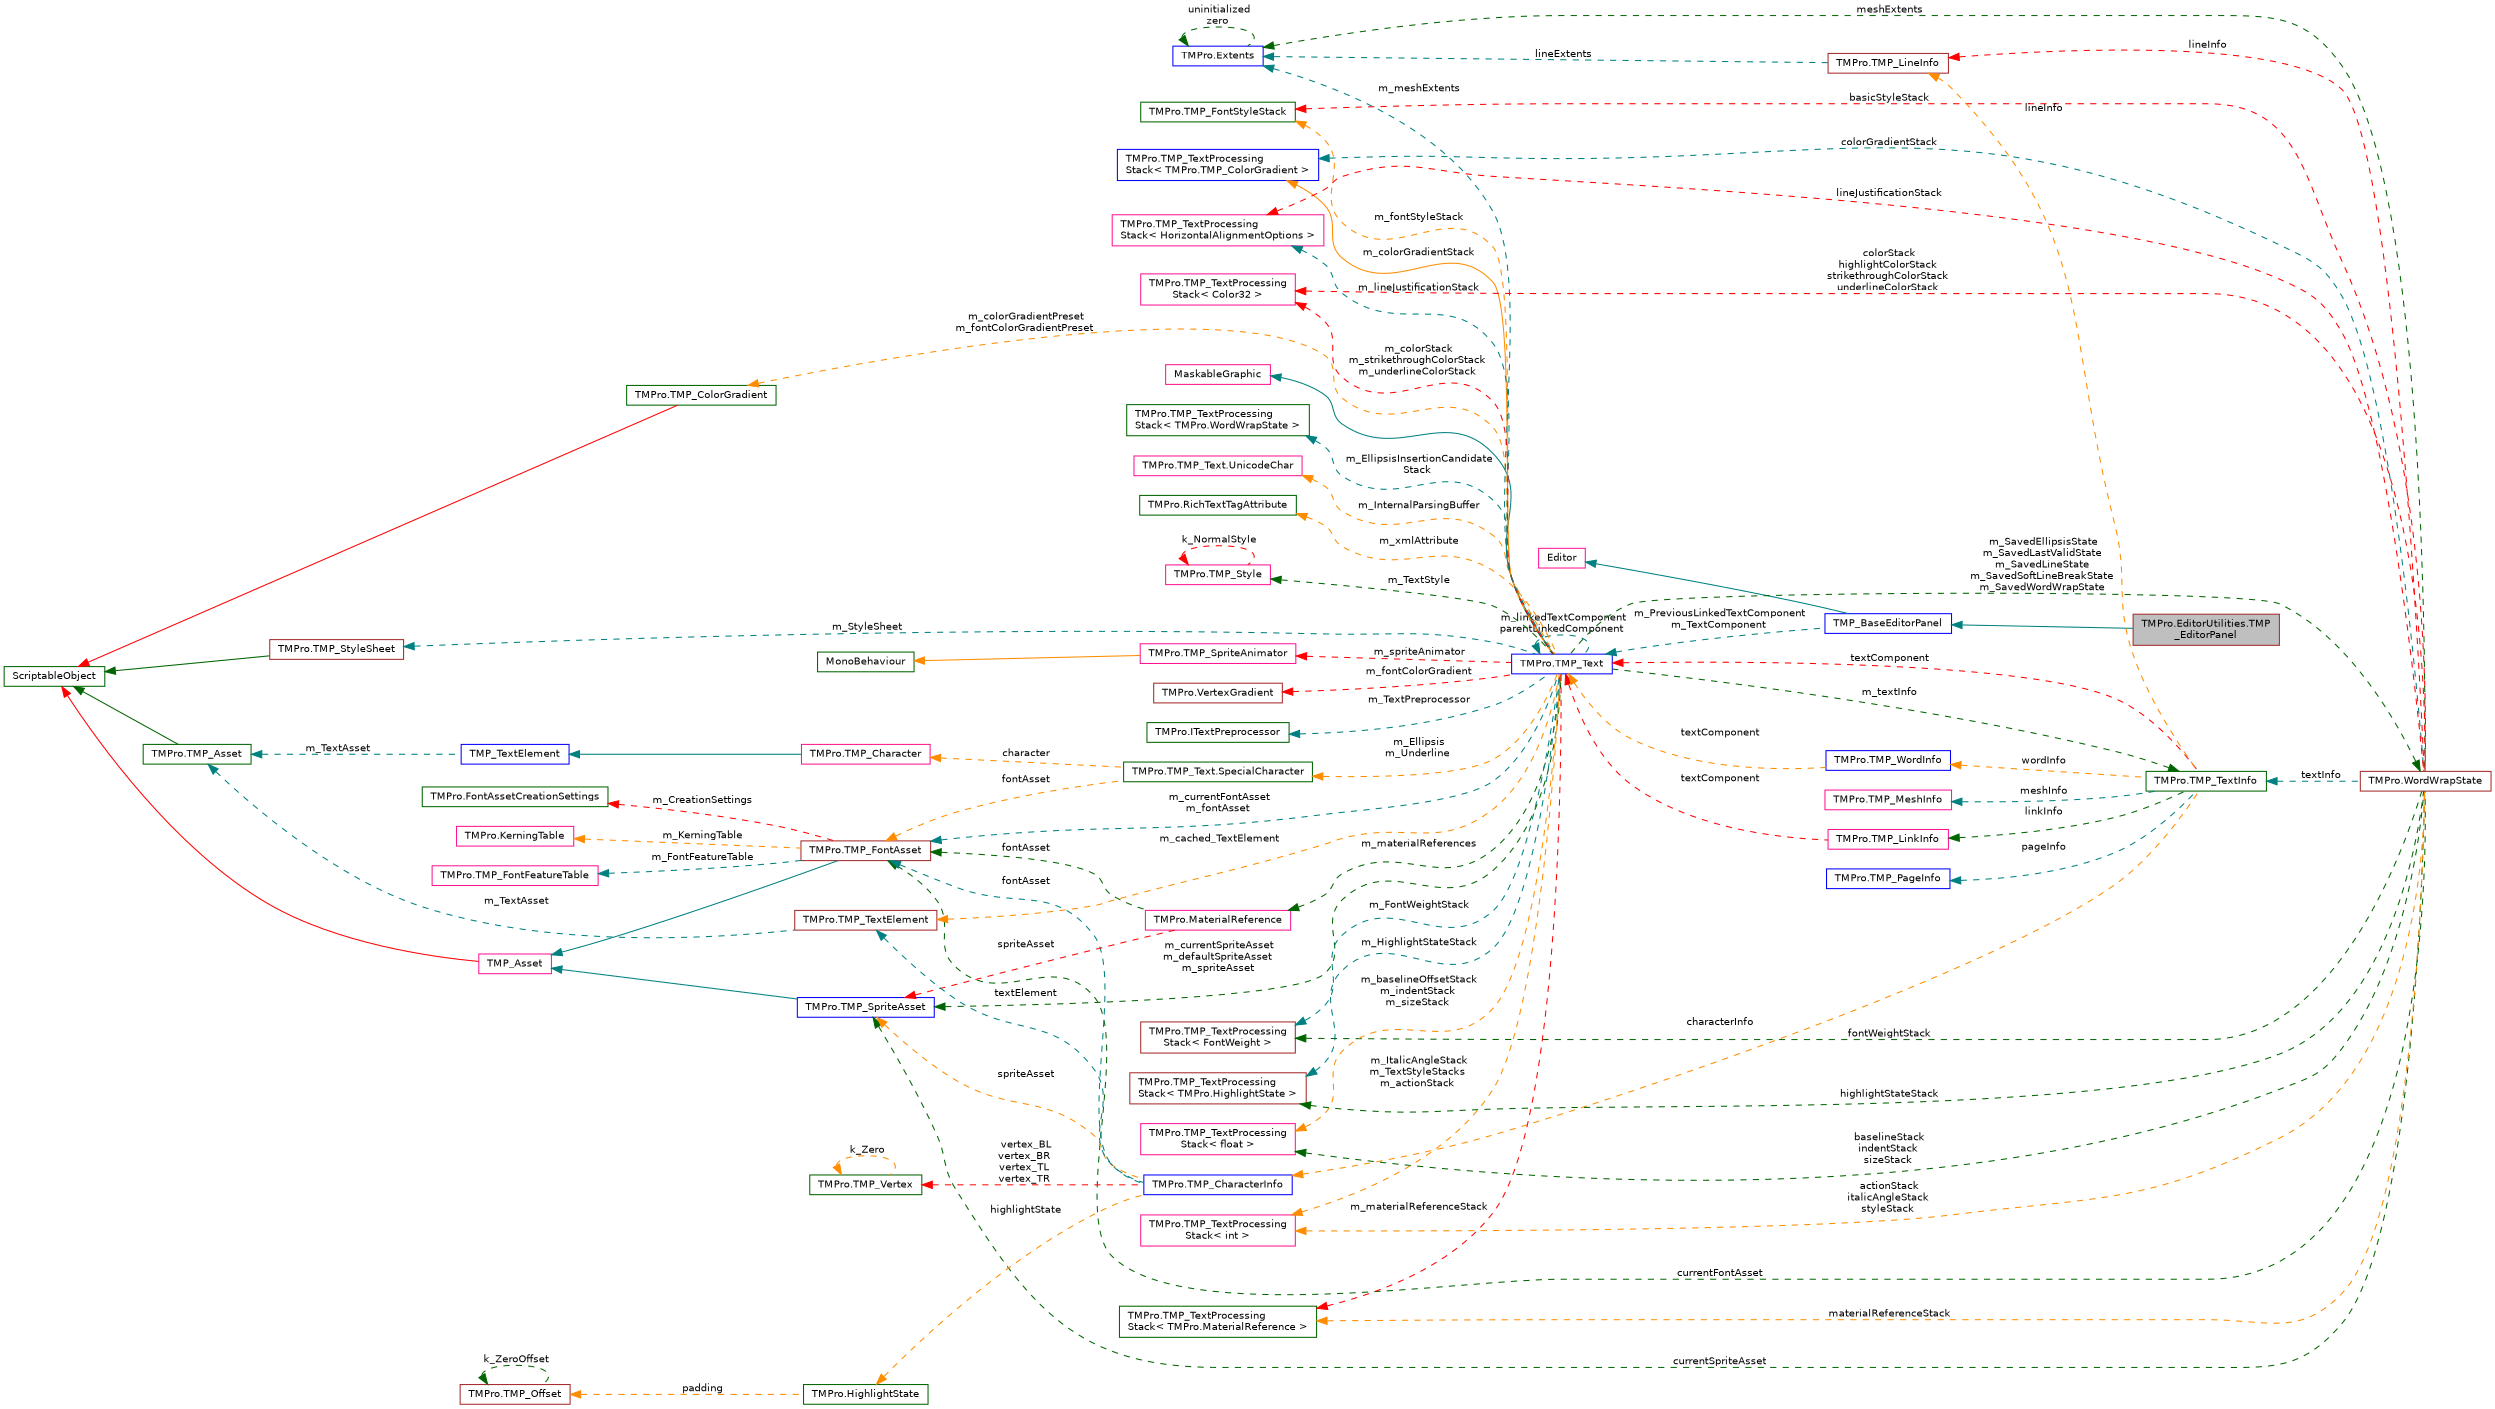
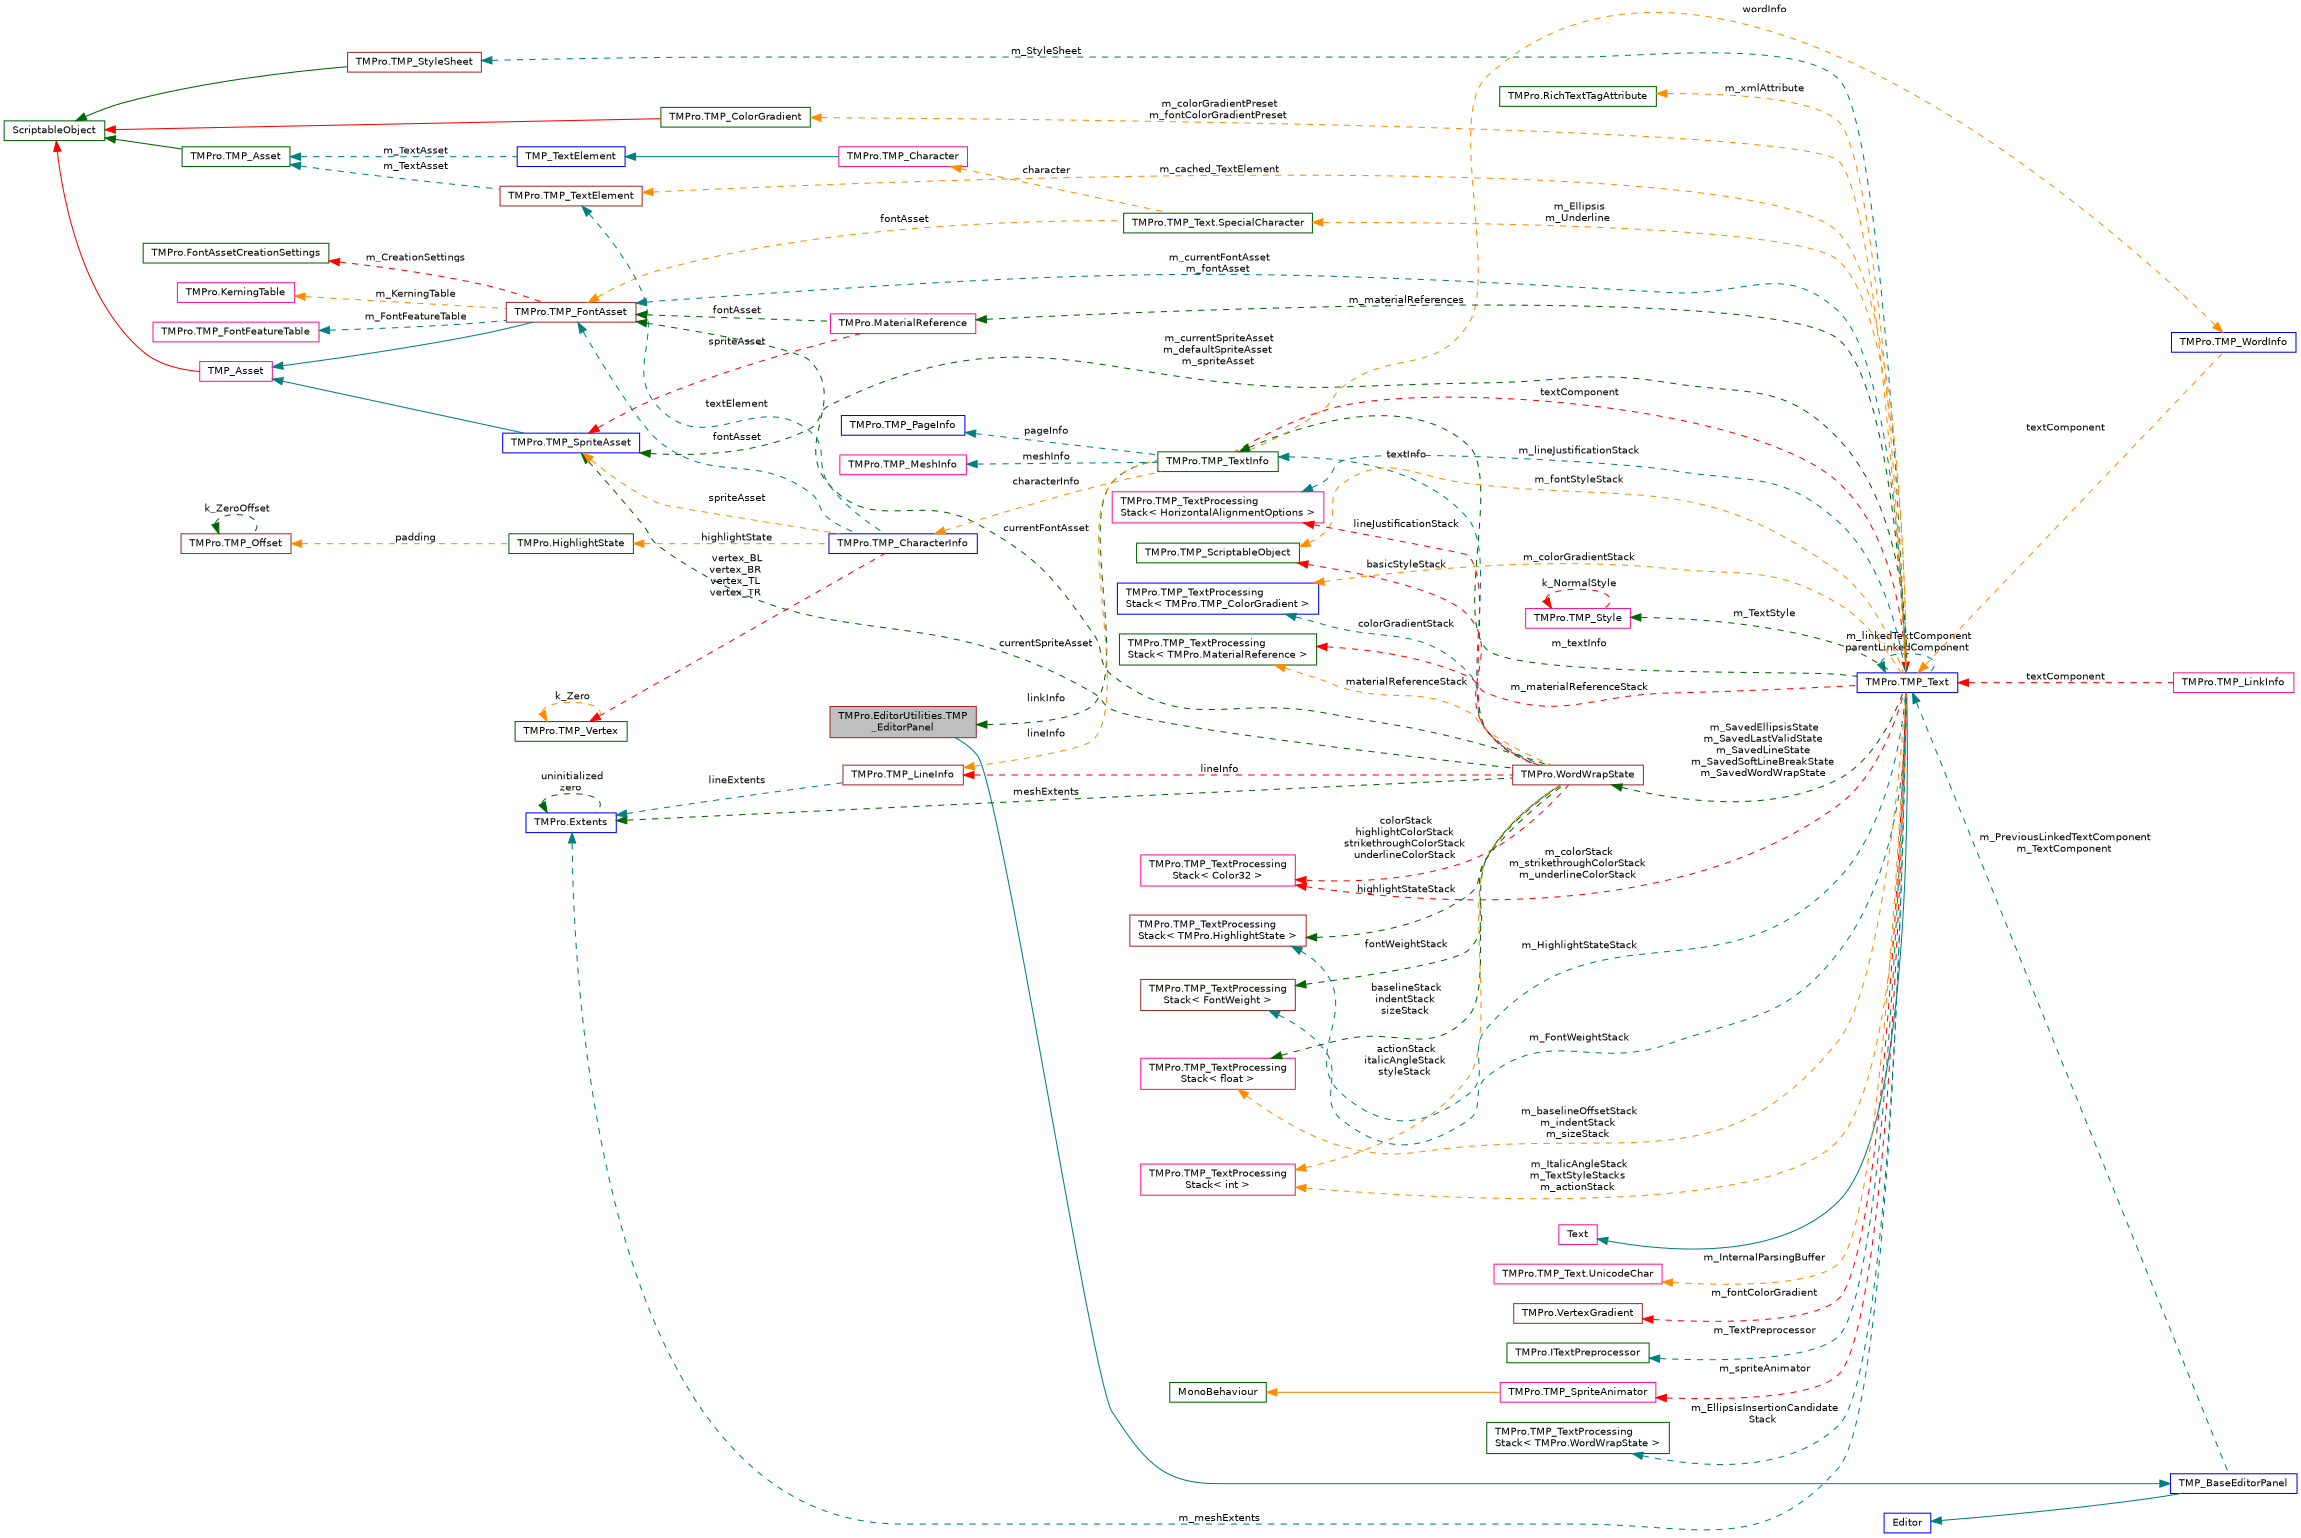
(1218, 112) -> (1218, 553)
(1494, 284) -> (1631, 566)
(1218, 375) -> (1578, 1235)
(1562, 558) -> (1907, 1523)
(2075, 826) -> (1091, 706)
